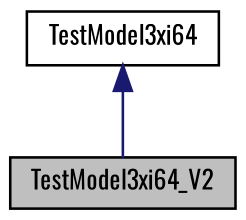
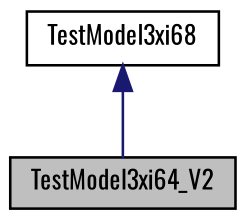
(123, 38) -> (123, 38)
